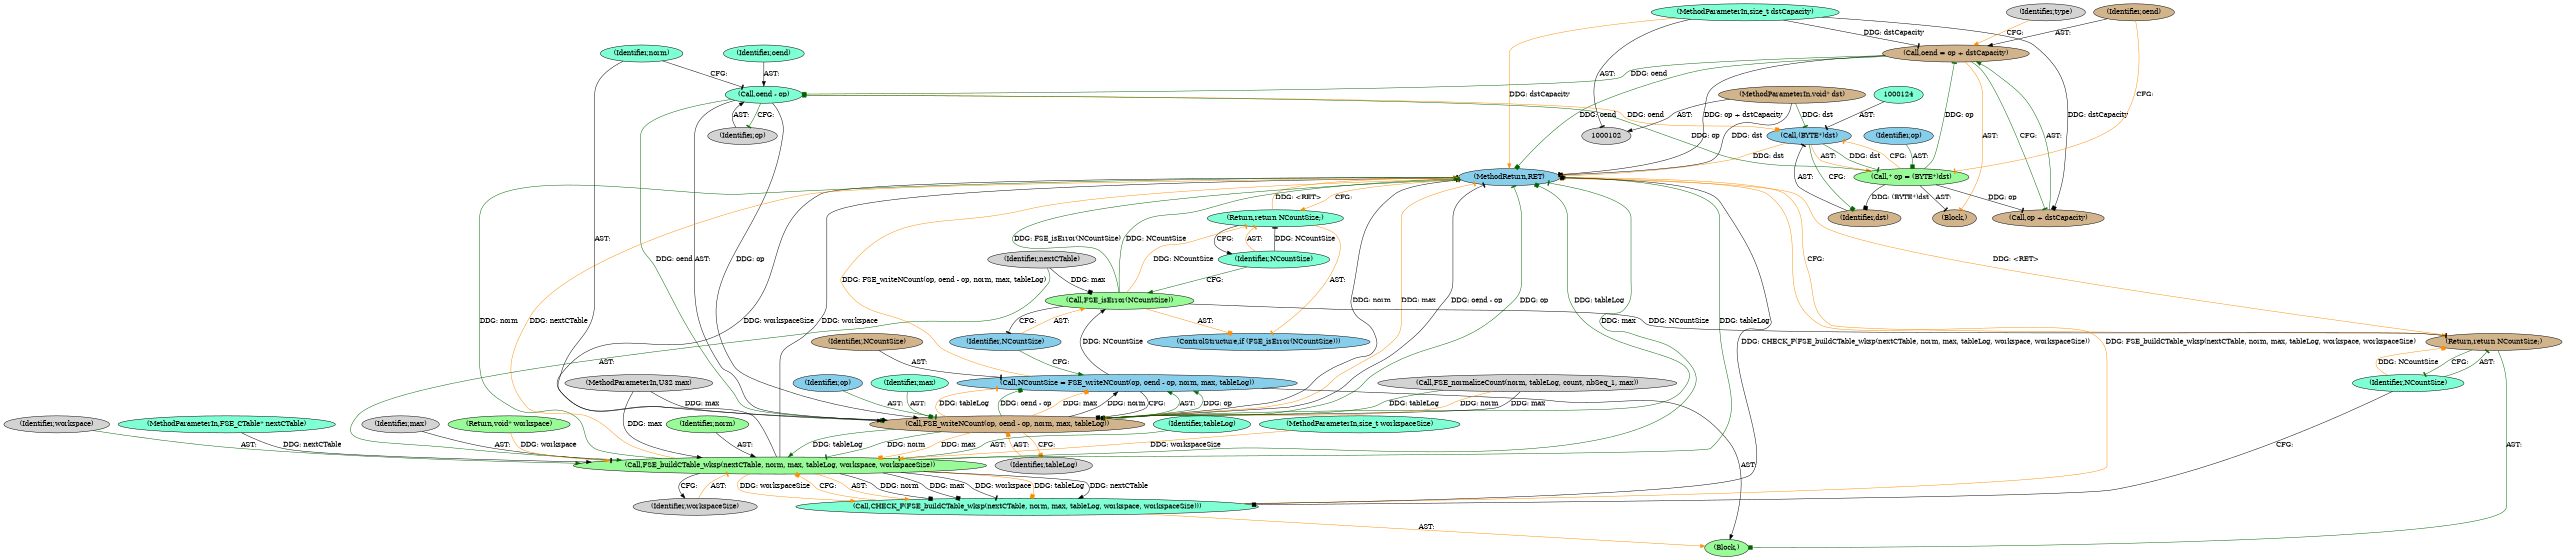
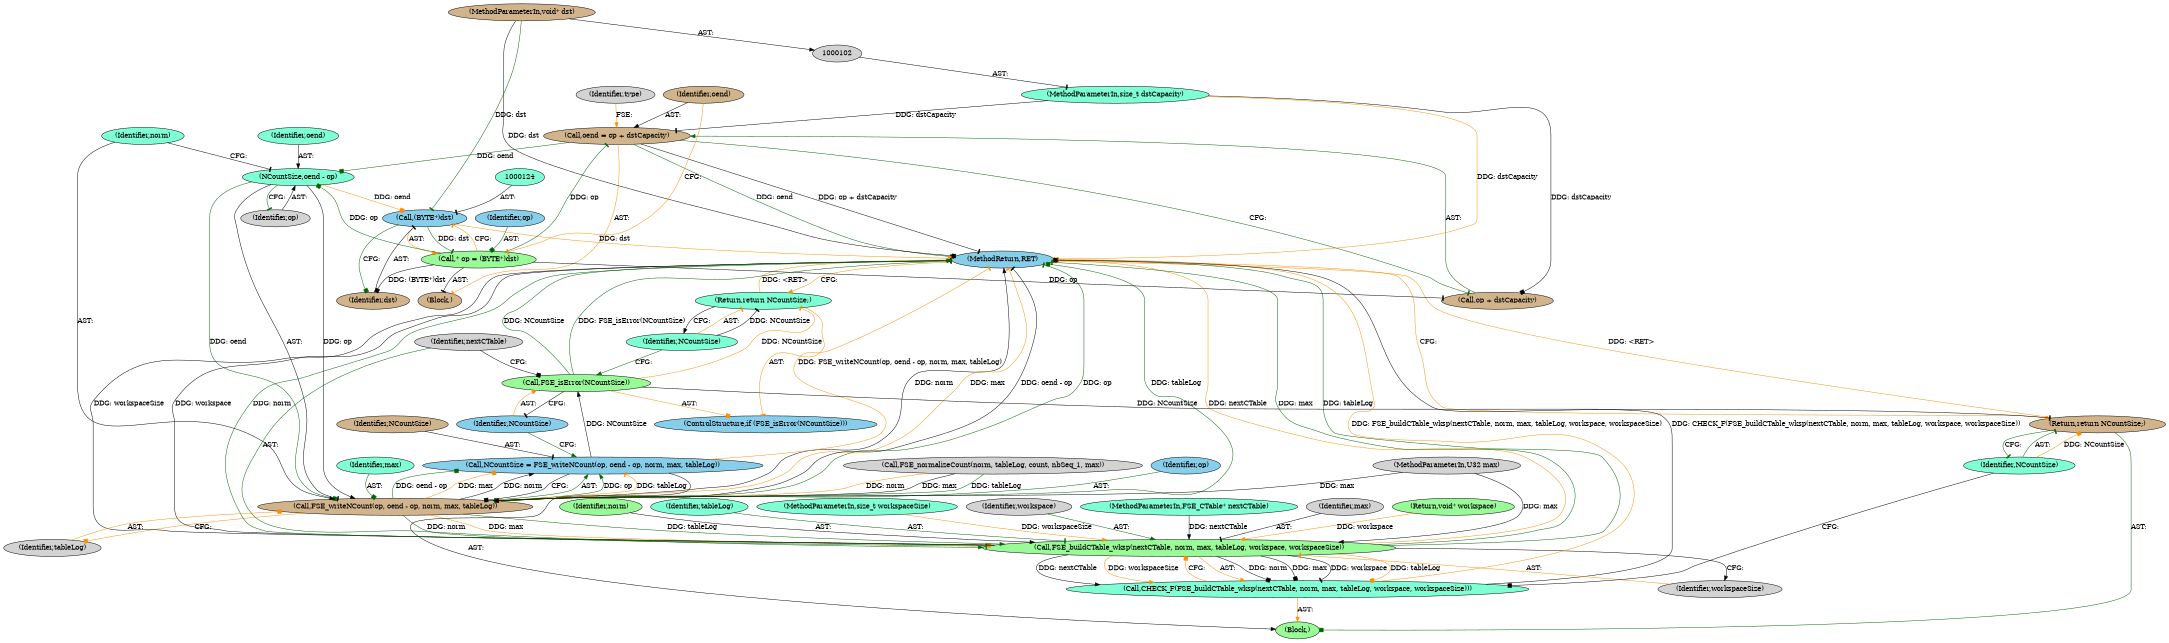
(2016, 33) -> (625, 115)
(1617, 52) -> (962, 72)
(764, 95) -> (298, 177)
(1088, 280) -> (520, 363)
